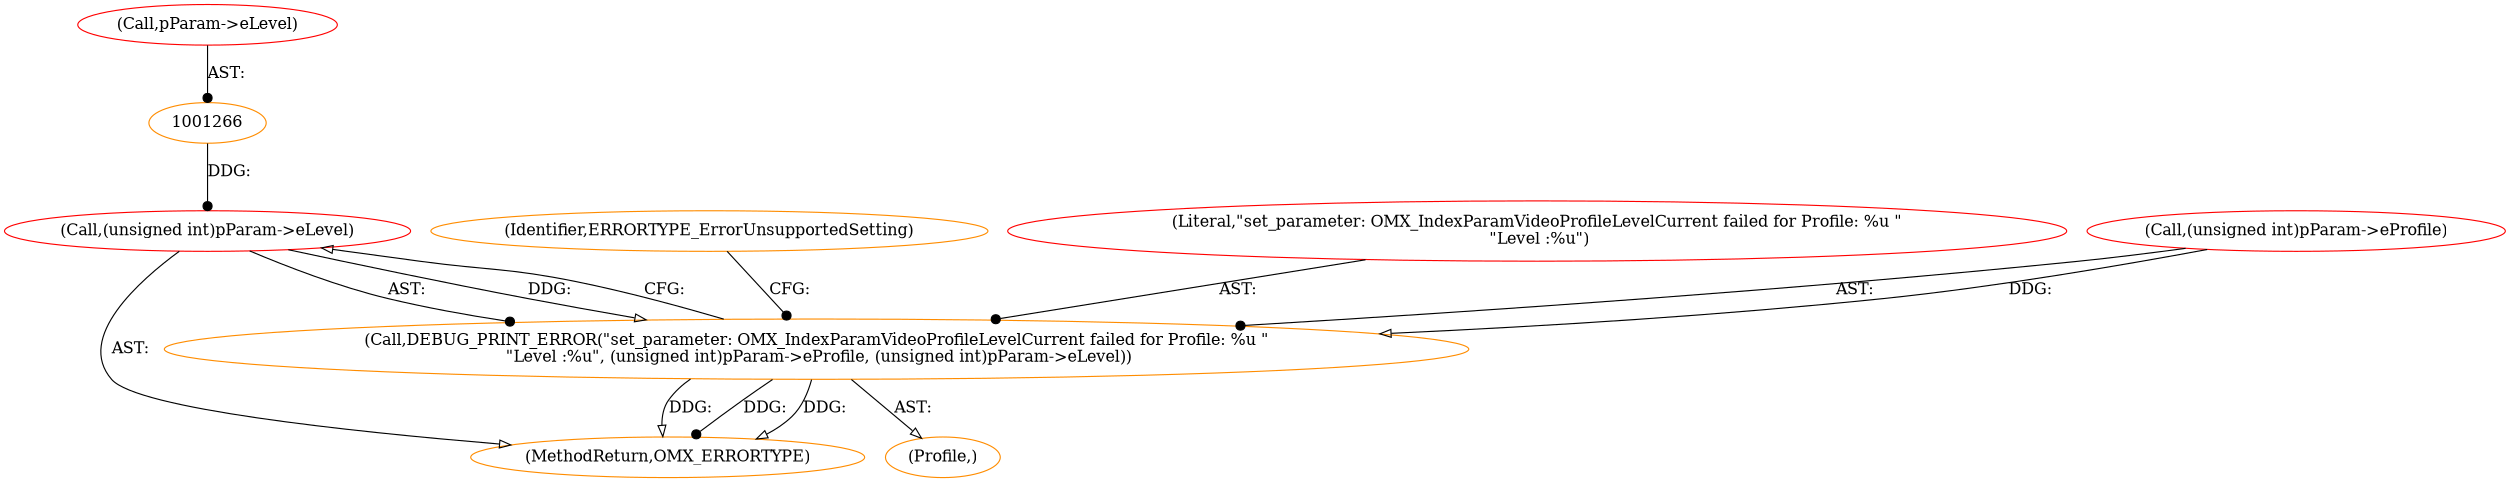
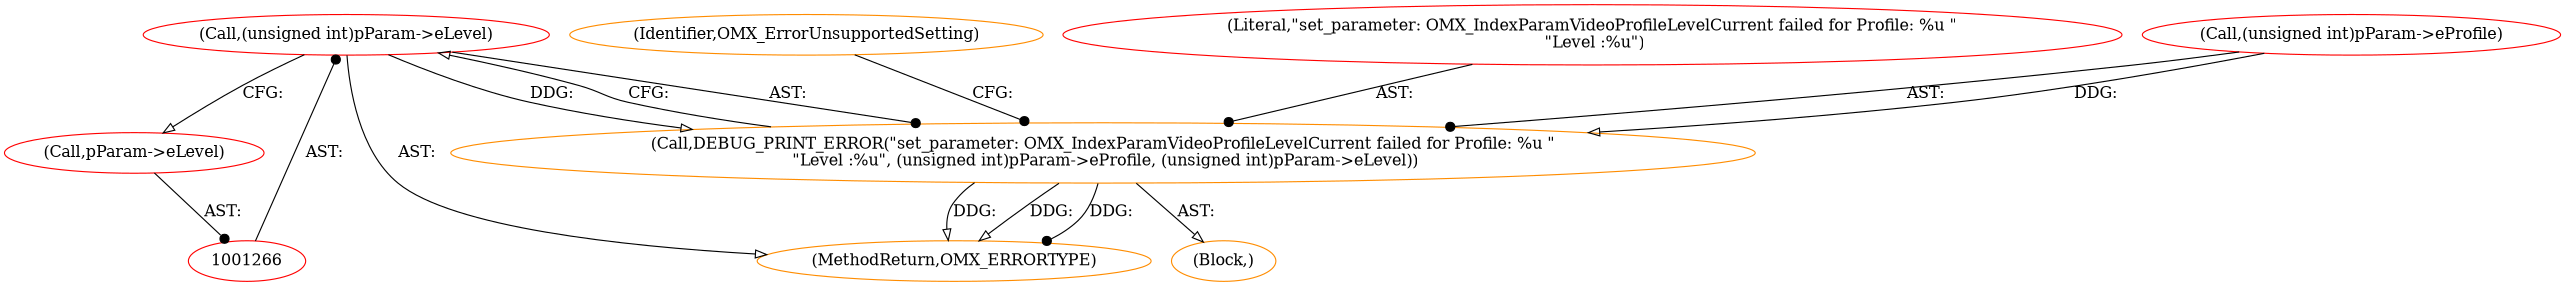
none -> (237, 88)
(208, 123) -> (247, 261)
(232, 172) -> (327, 153)
(709, 231) -> (806, 35)
(943, 457) -> (1224, 261)
